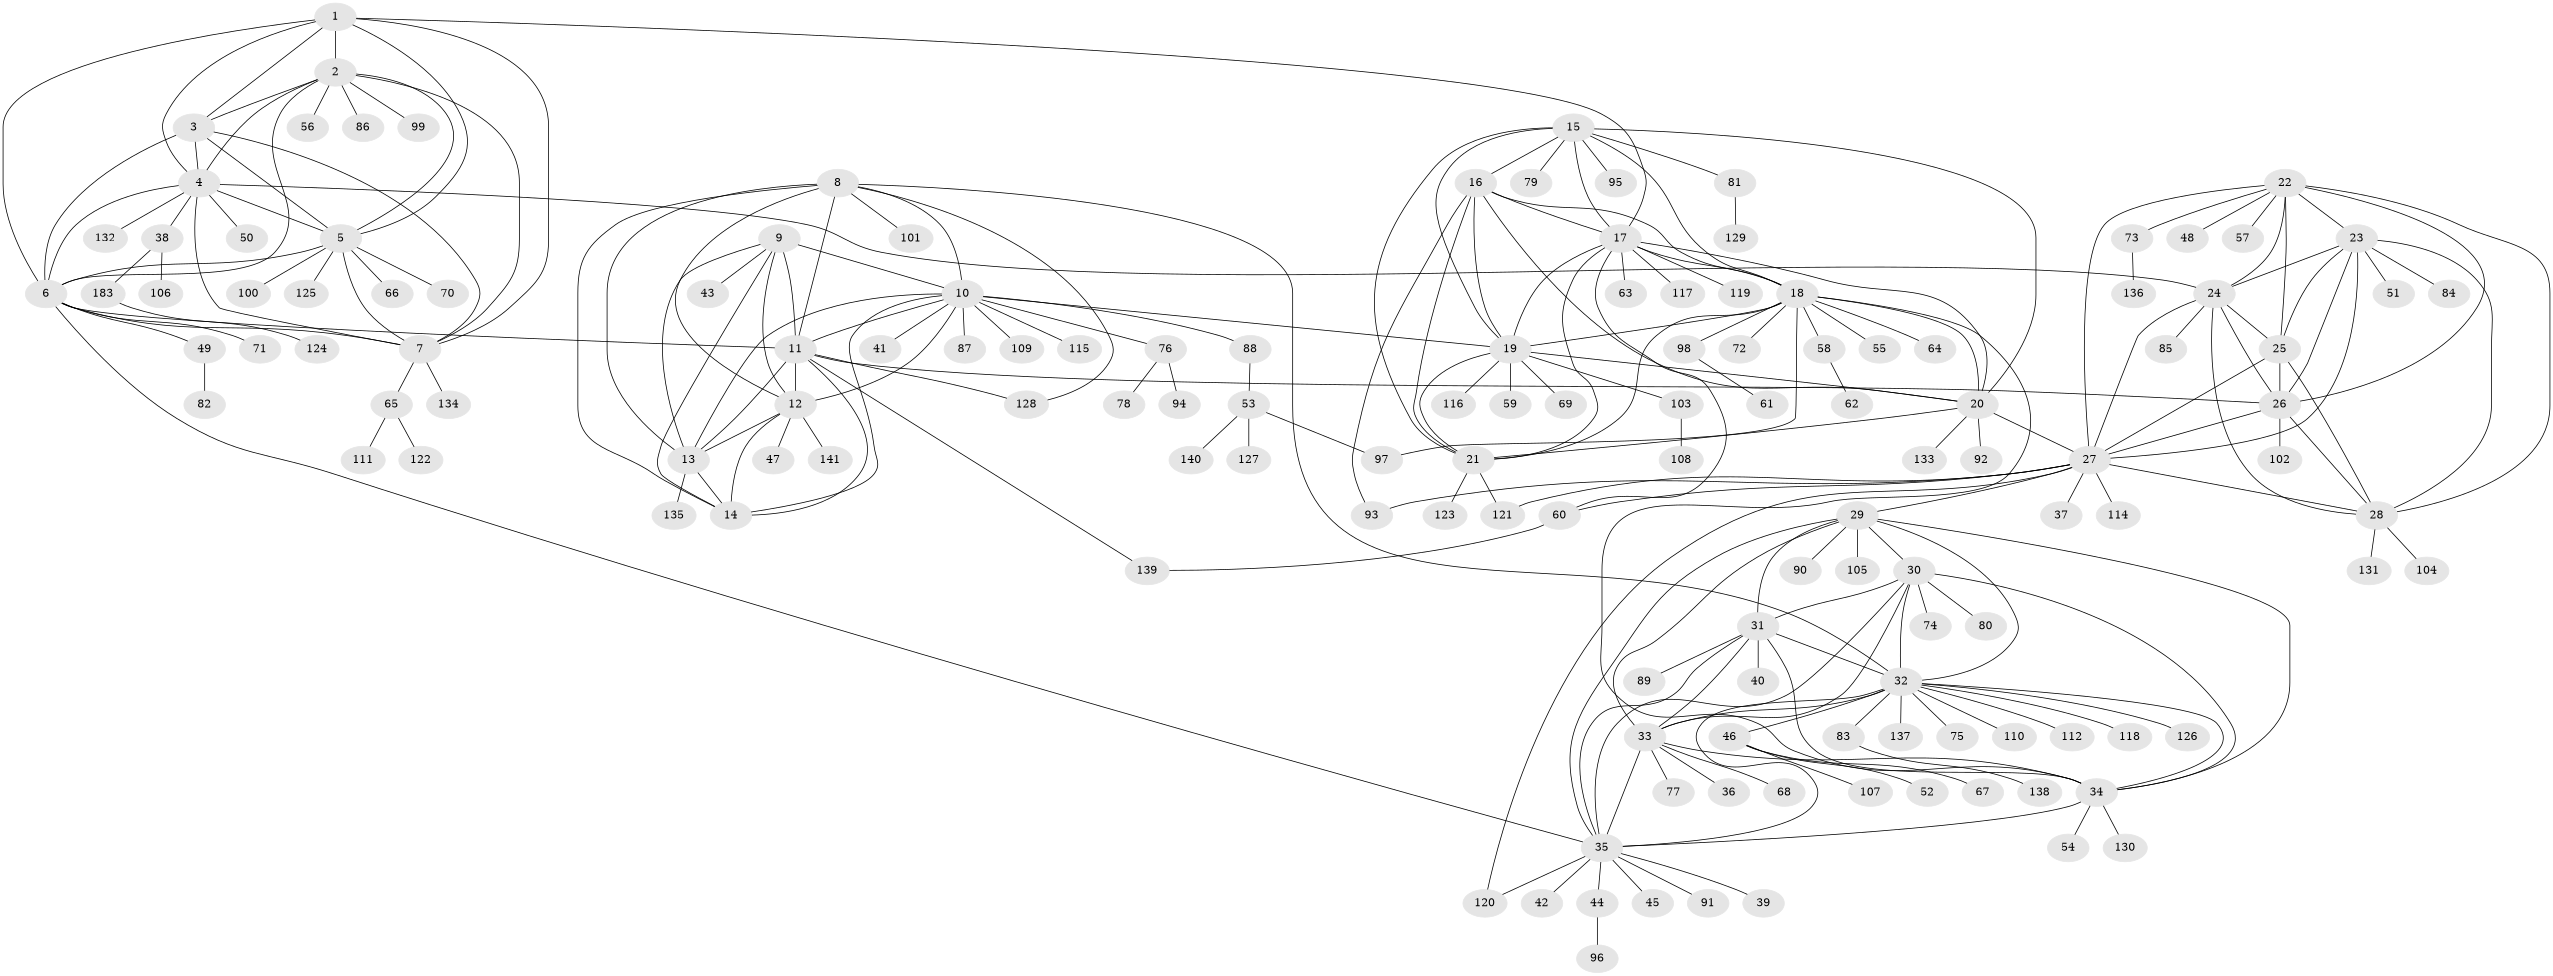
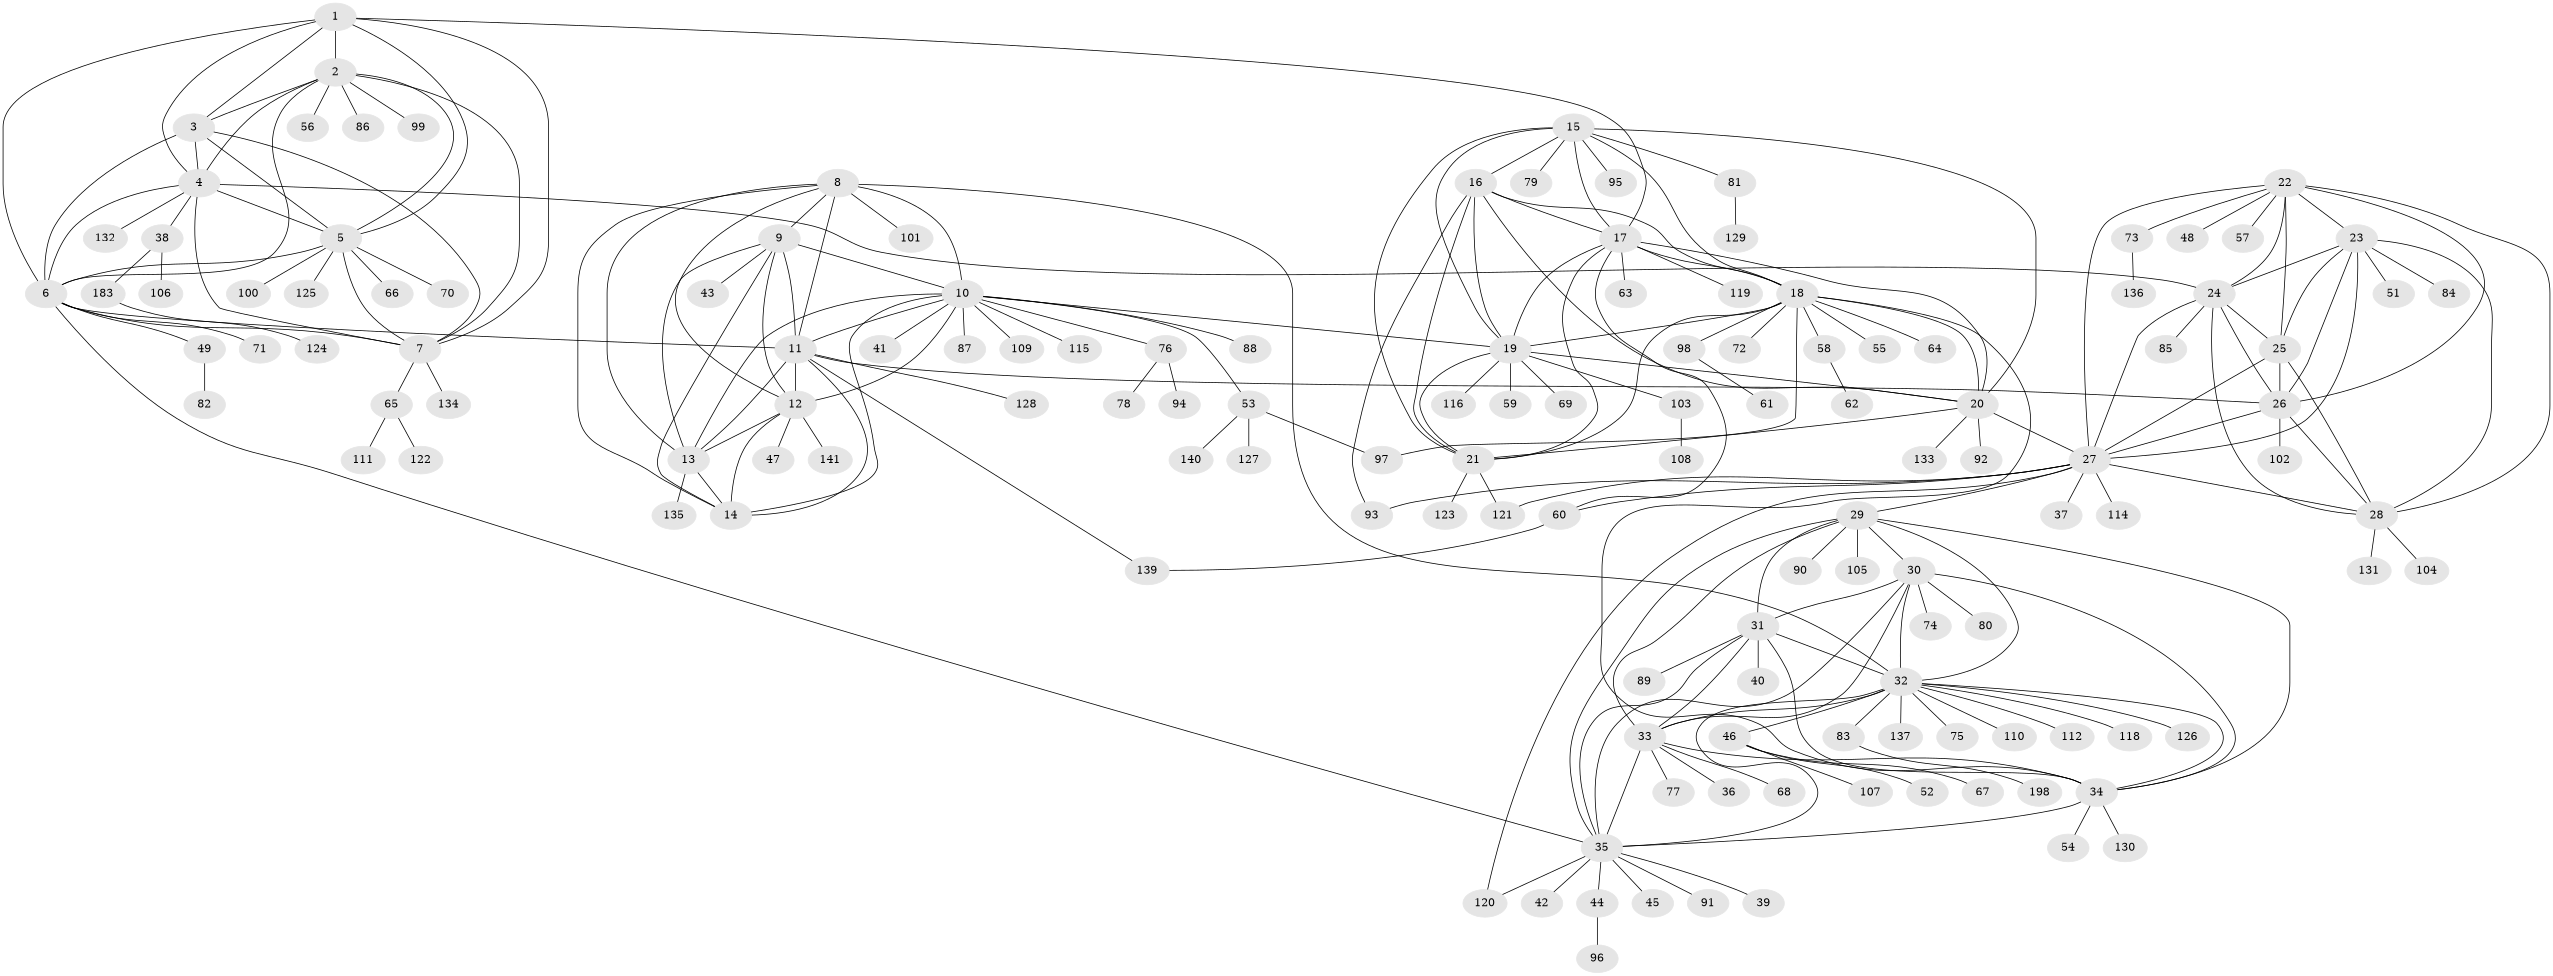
(247, 239) -> none
(1043, 263) -> (809, 211)
(1683, 294) -> none
(1250, 377) -> (1188, 333)
(2040, 793) -> (2040, 793)
